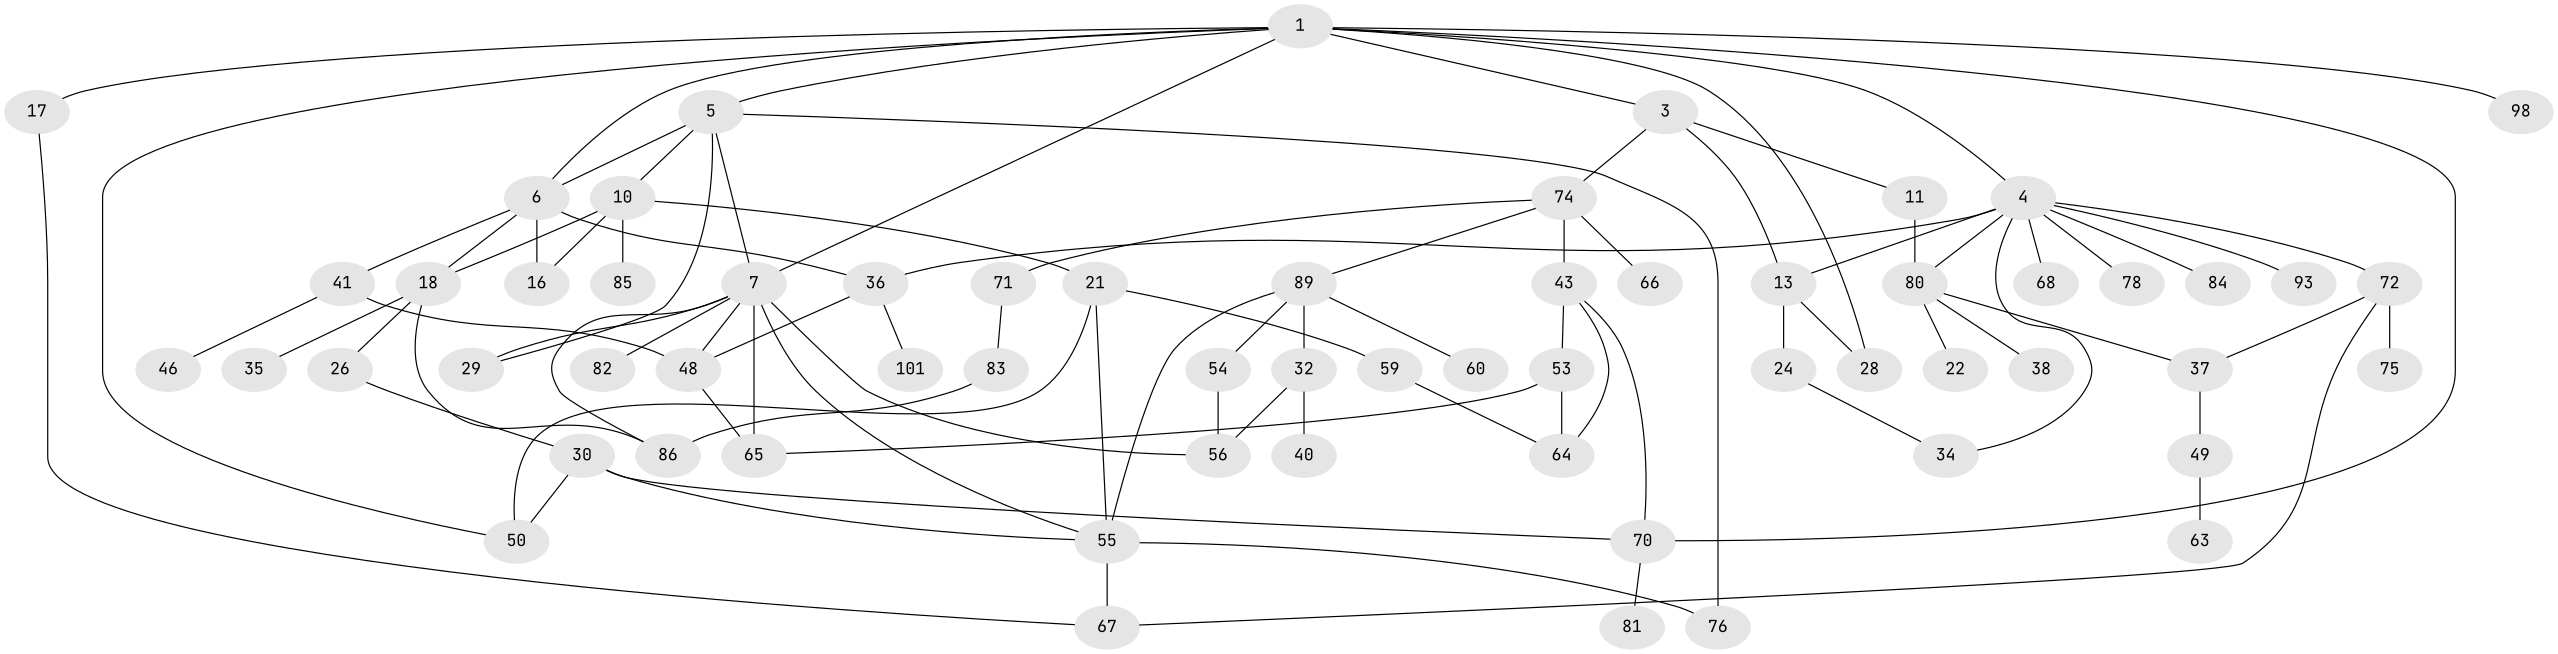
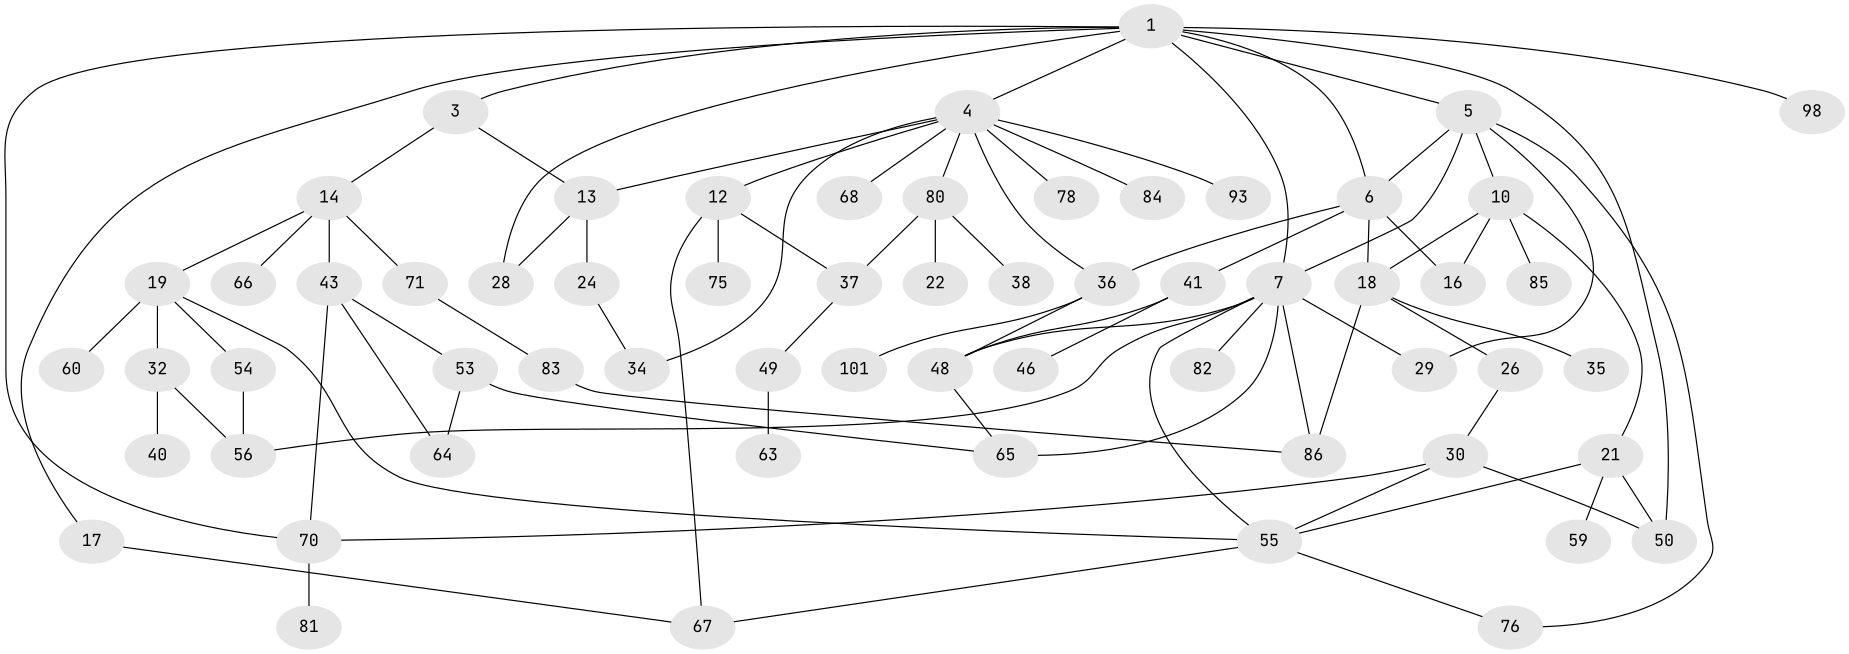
(1564, 198) -> (329, 198)
(1915, 198) -> none
(1304, 284) -> (157, 284)
(2390, 284) -> (718, 198)
(1476, 413) -> none
